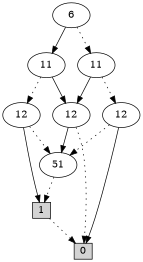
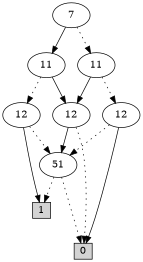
(71, 15) -> (71, 15)
(60, 228) -> (70, 207)
